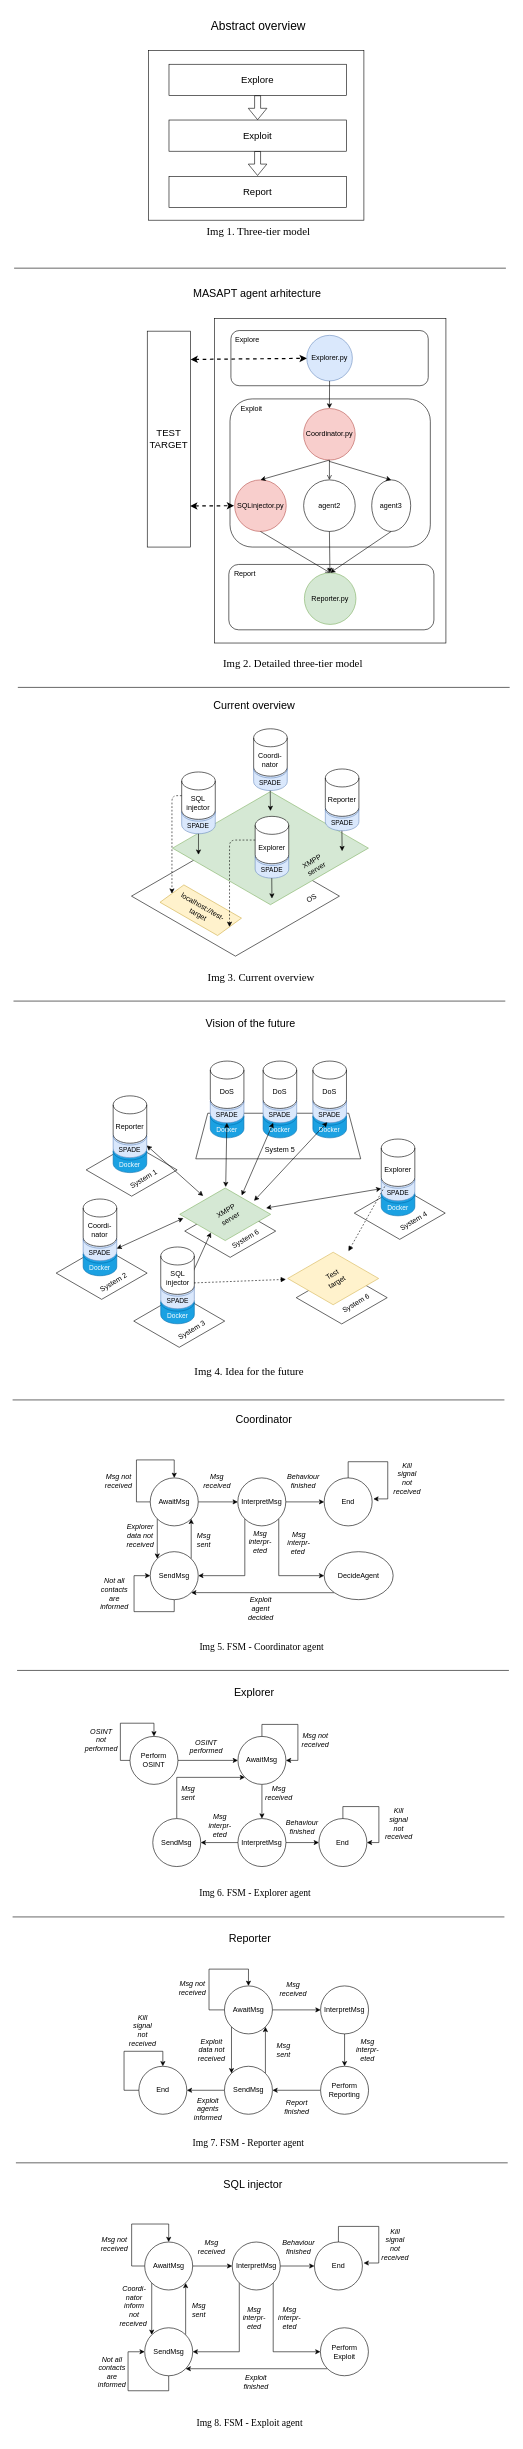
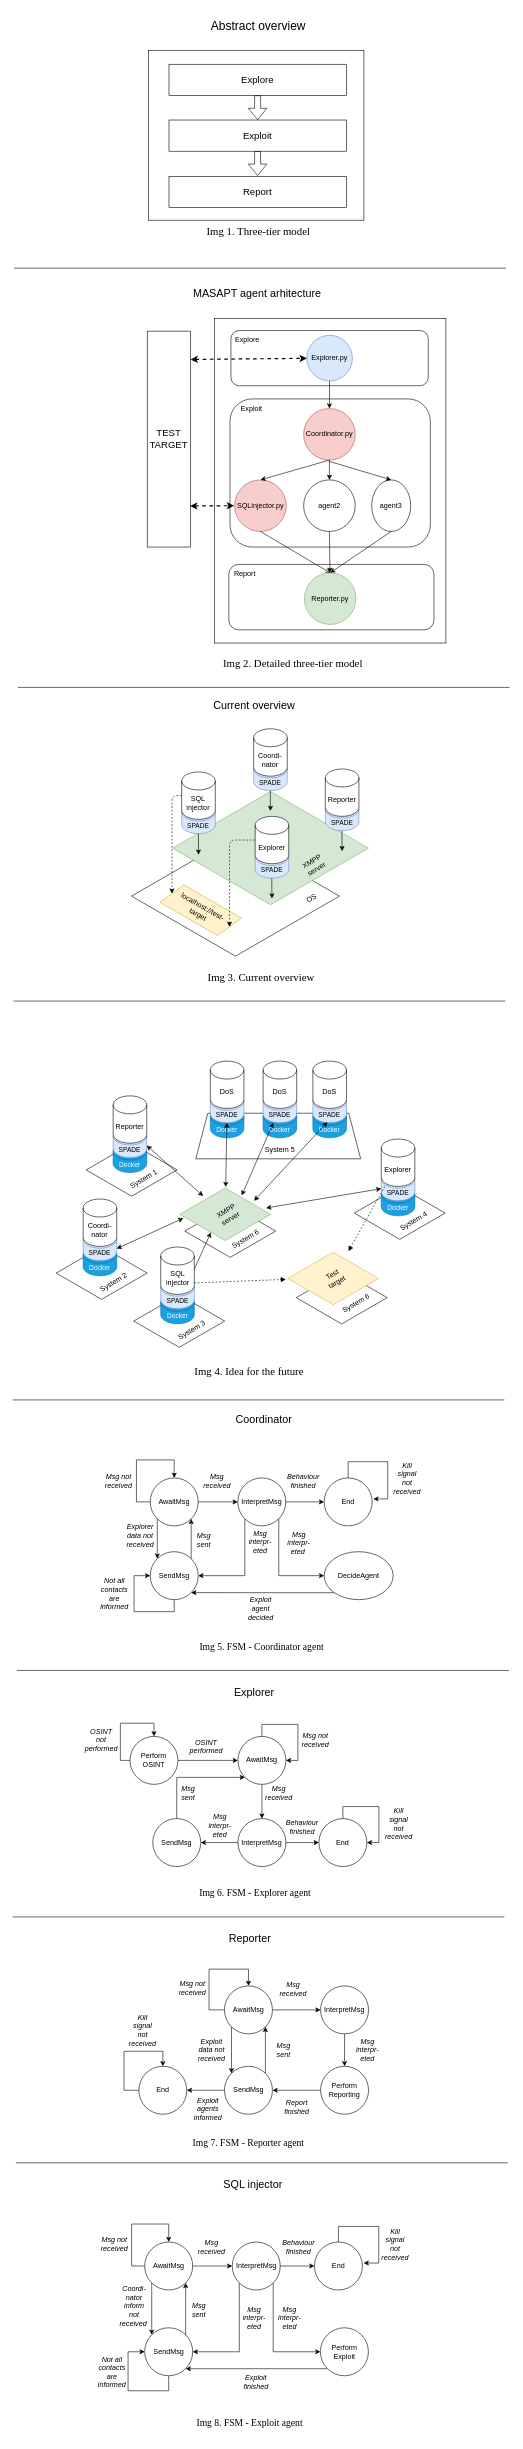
(330, 475) -> (330, 474)
(251, 1023) -> none
